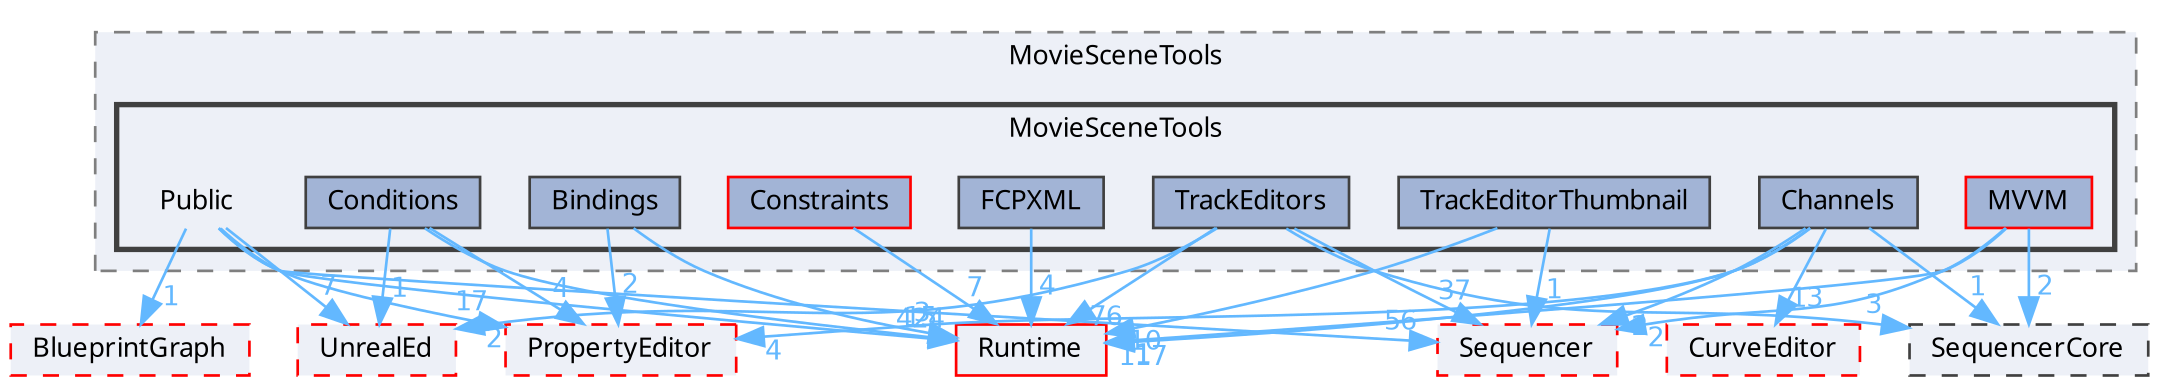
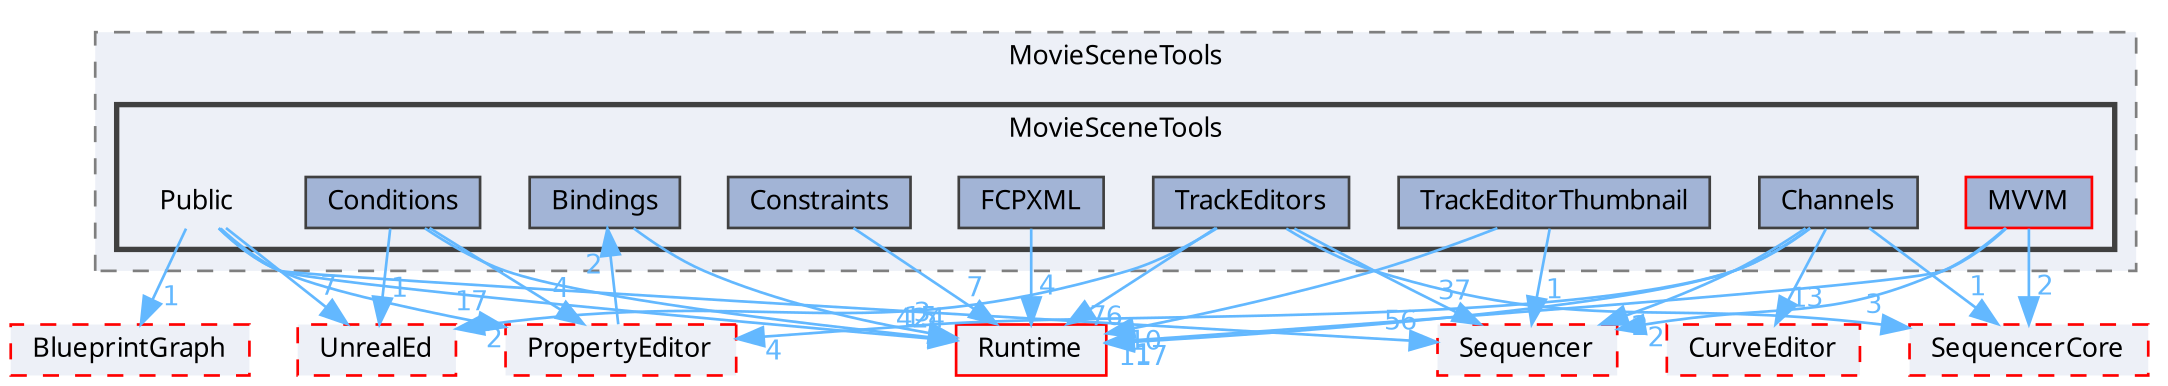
(819, 202) -> (819, 202)
(611, 263) -> (614, 290)
(2029, 350) -> (2029, 350)
